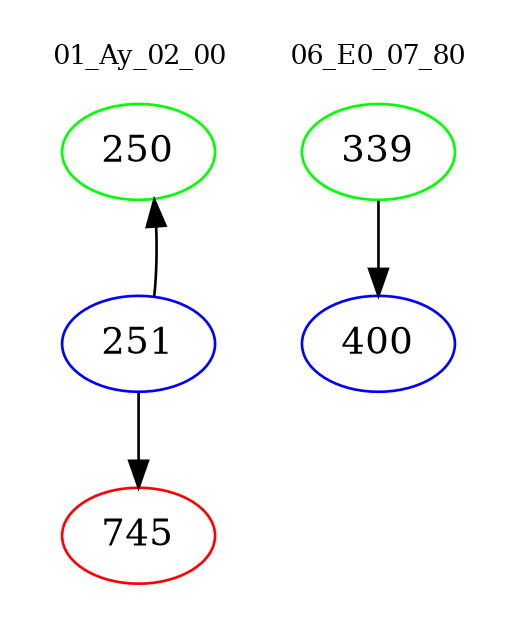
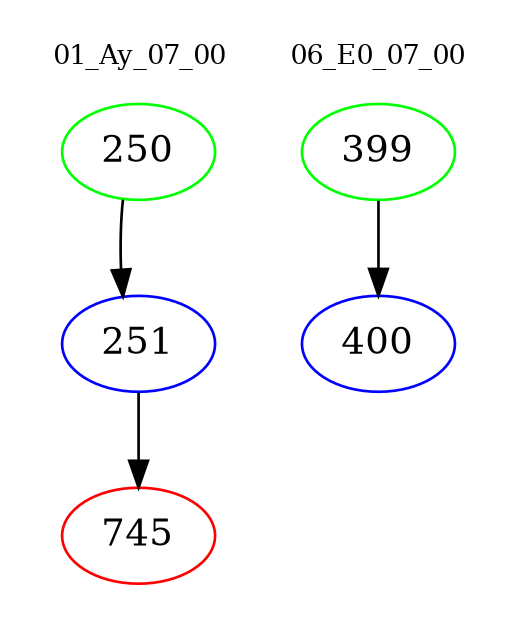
(140, 57) -> (140, 57)
(378, 57) -> (378, 57)
(378, 152) -> (378, 152)
(156, 262) -> (121, 234)
